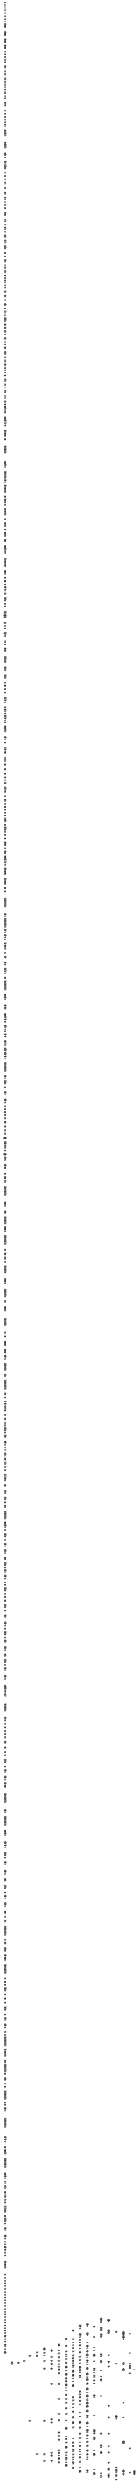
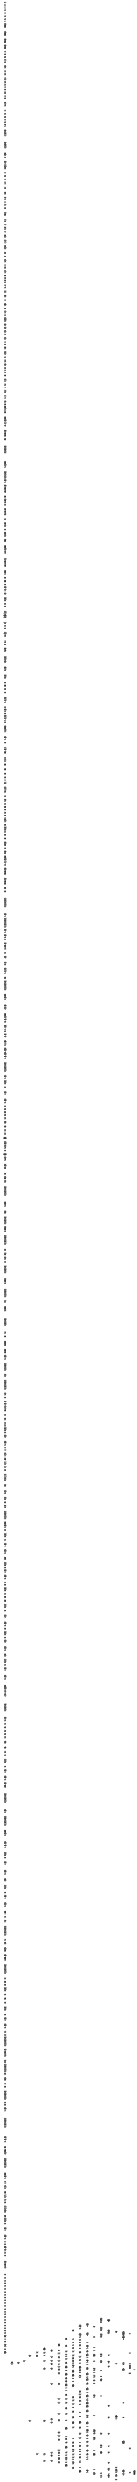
none -> (59, 2403)
